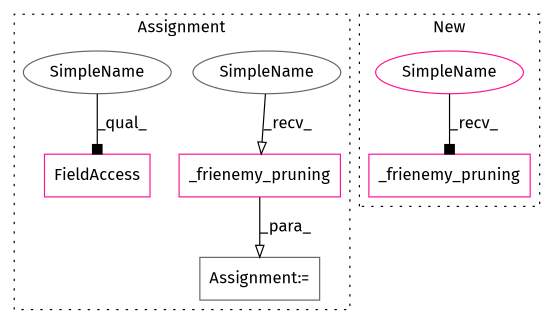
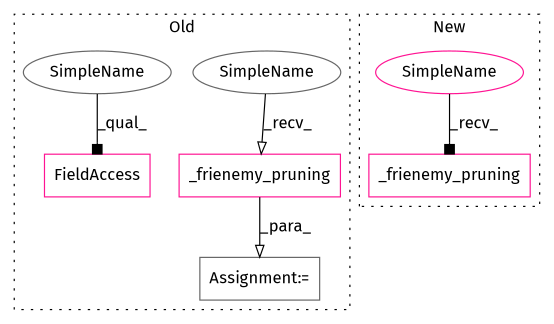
(182, 28) -> (182, 28)
